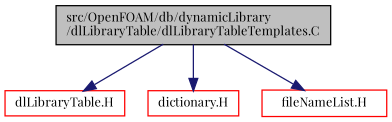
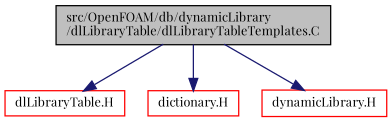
(324, 103) -> (324, 103)
